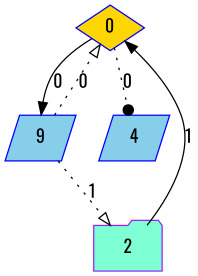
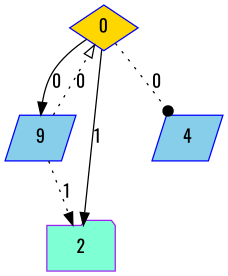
(185, 135) -> (93, 131)
(80, 188) -> (58, 187)
